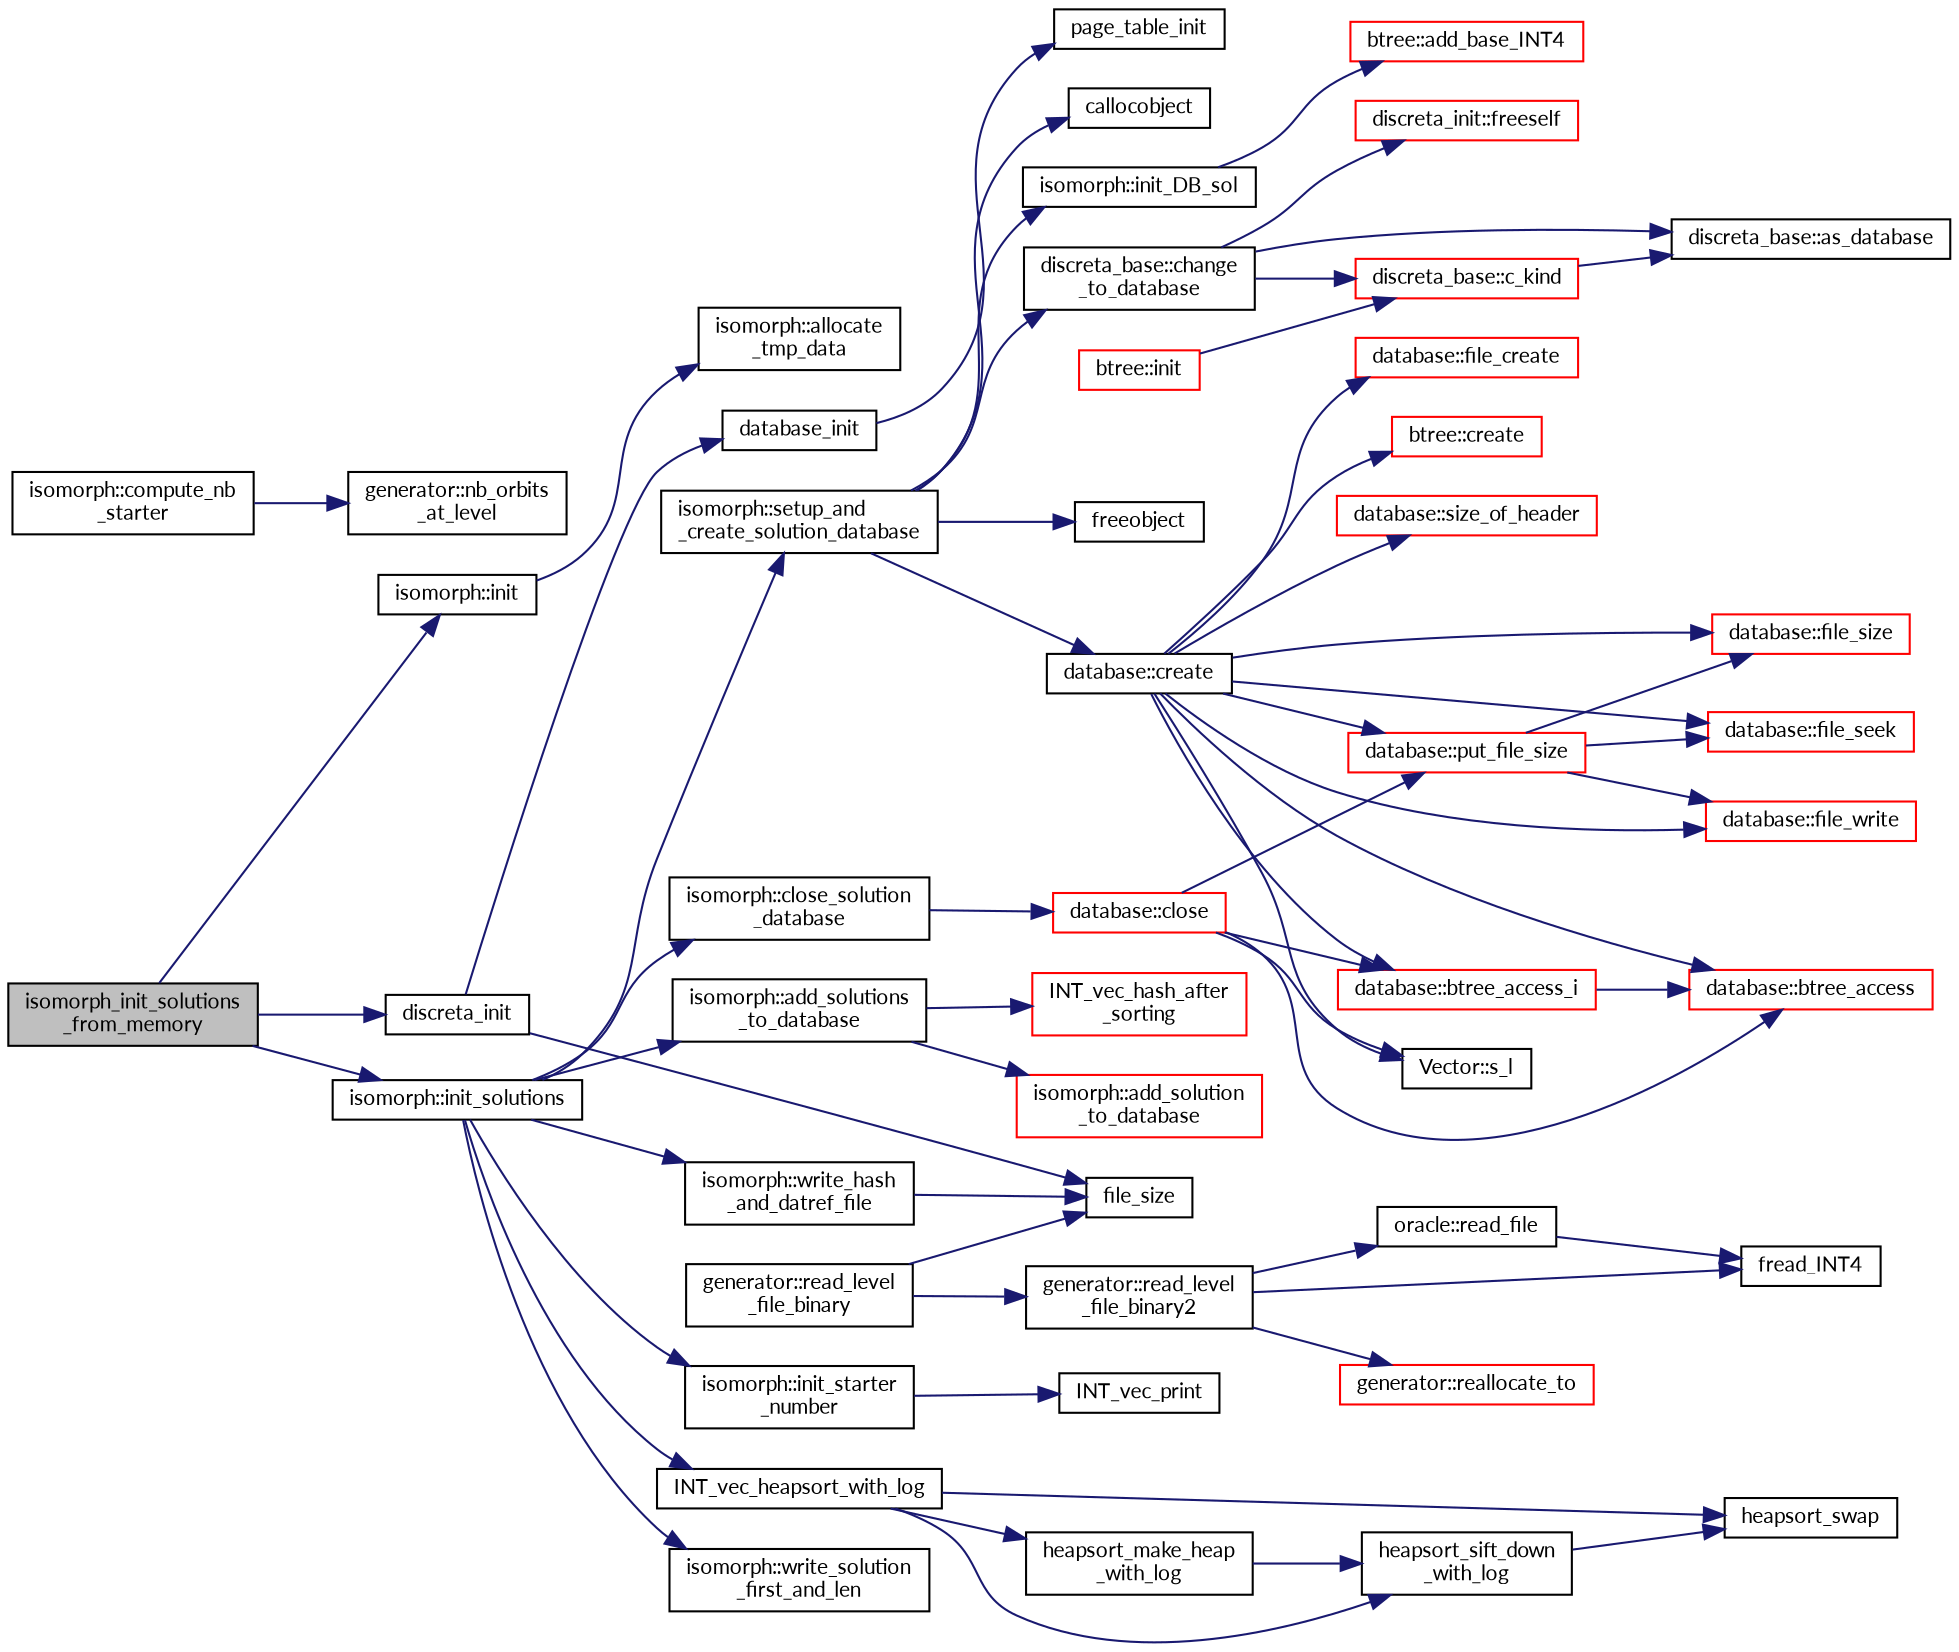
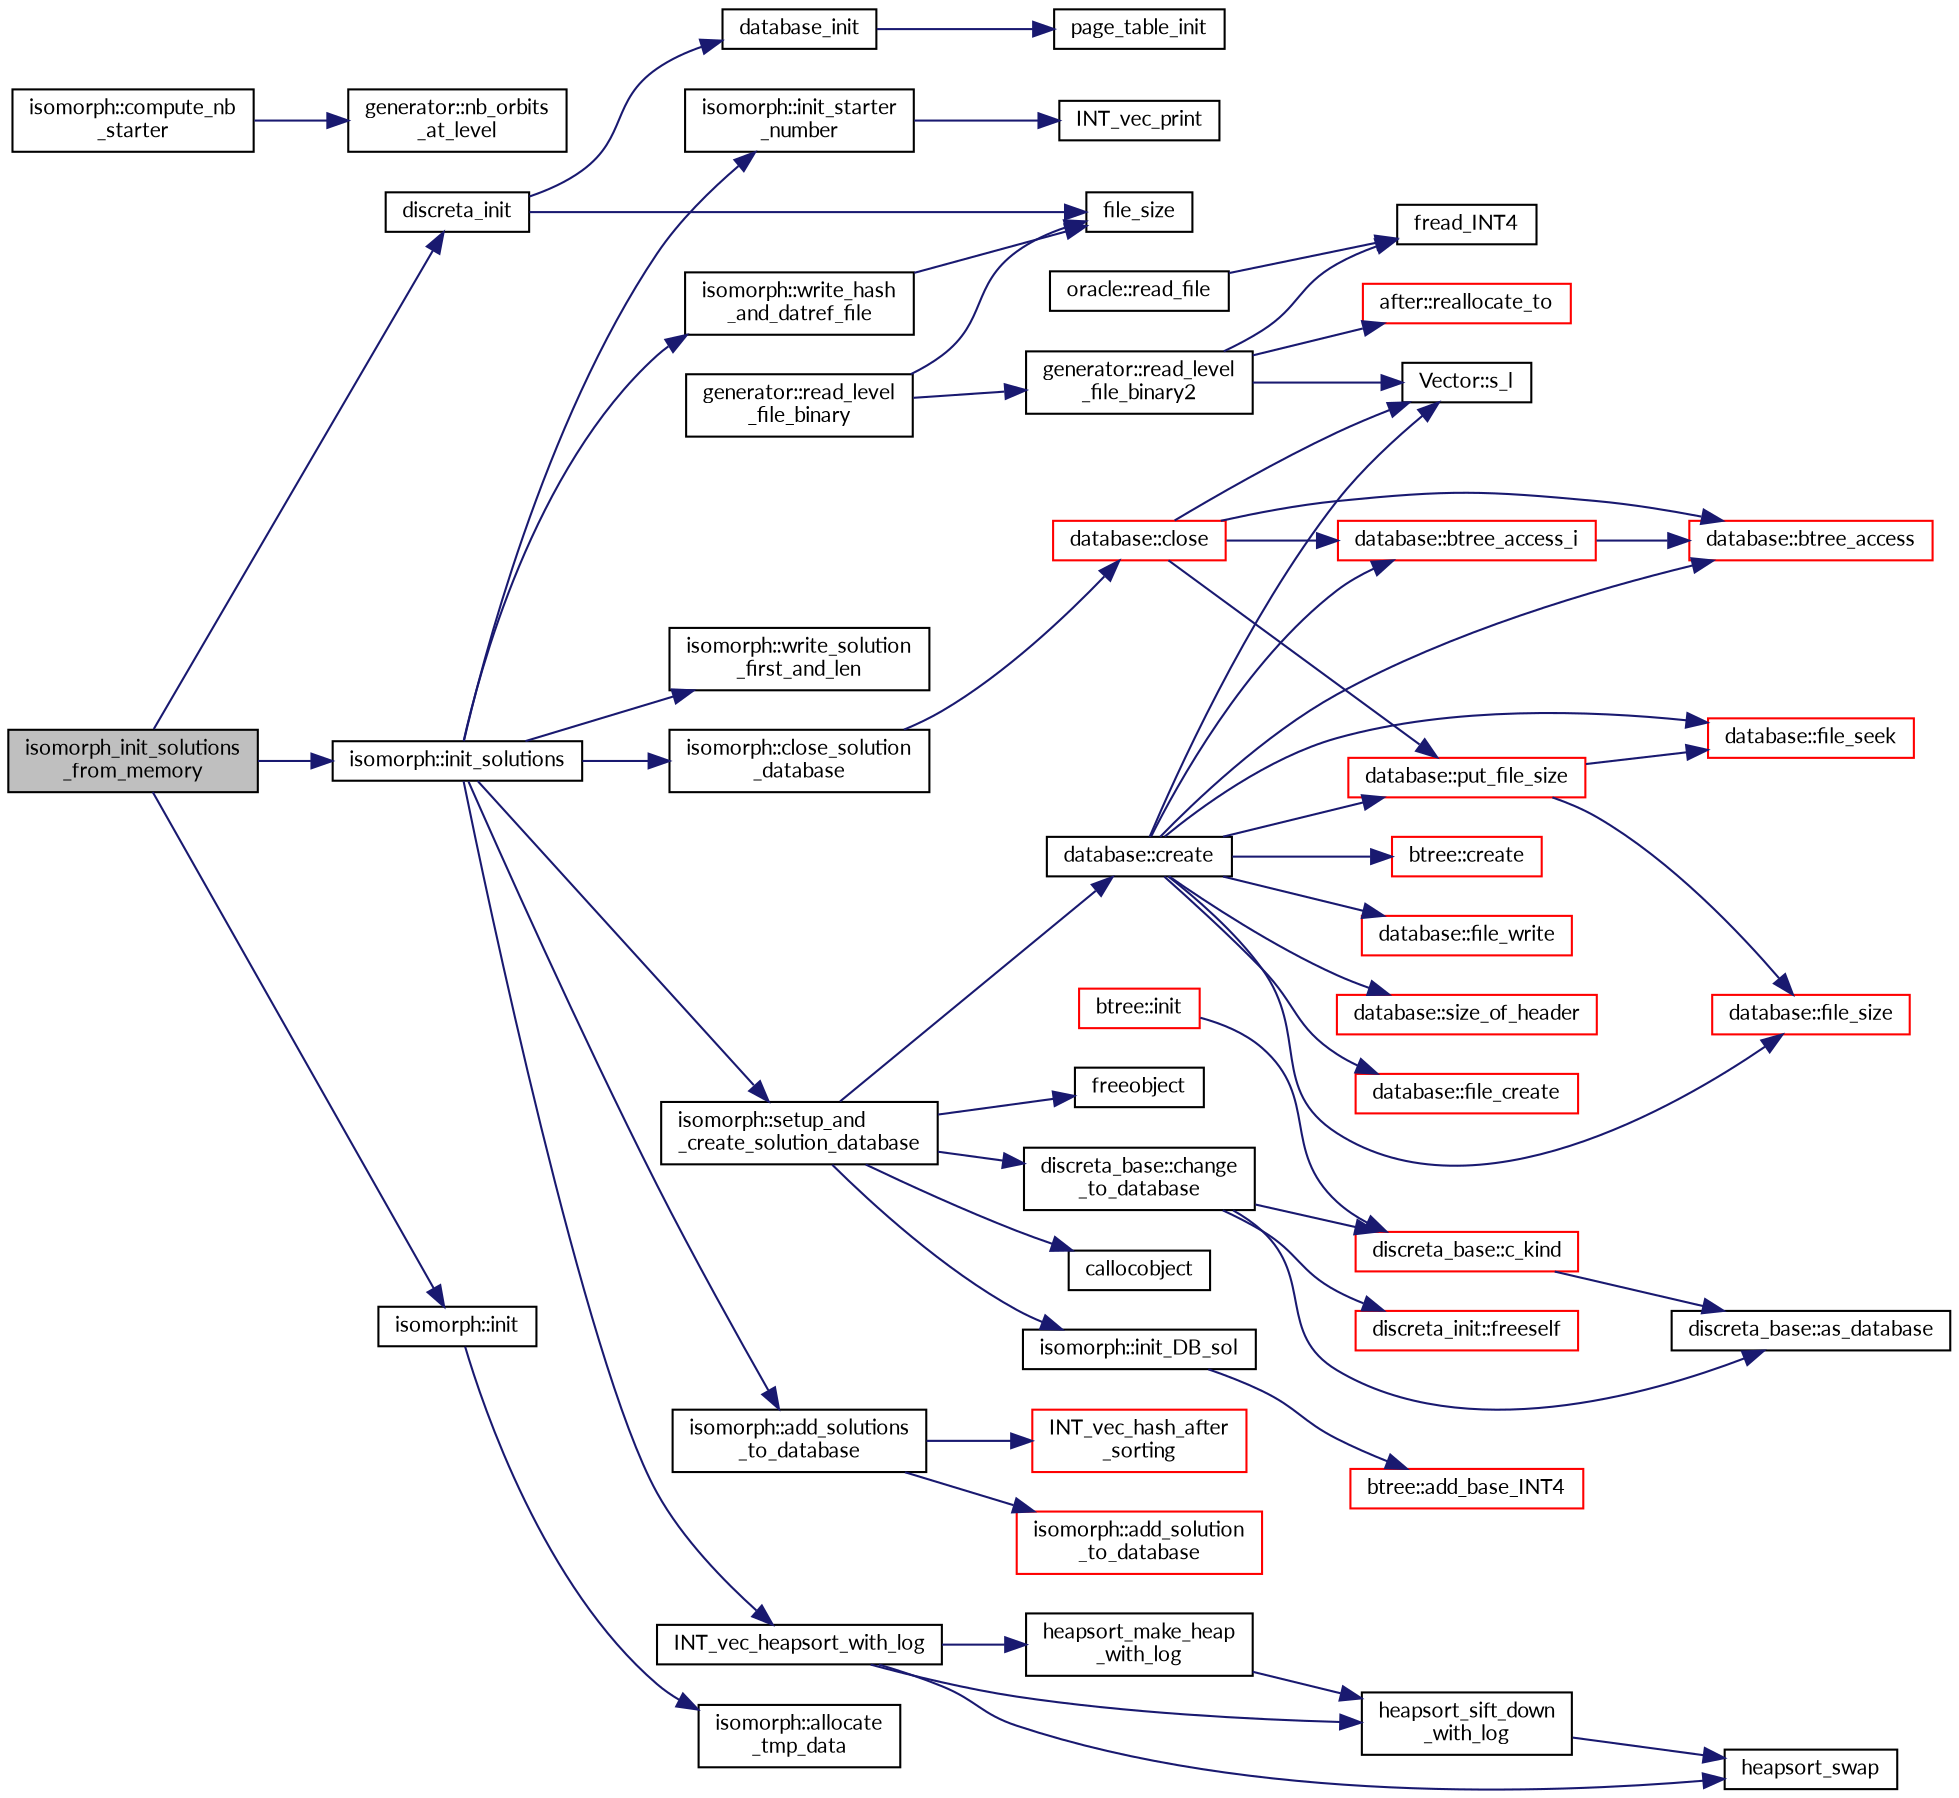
(1629, 785) -> none
(1304, 1262) -> (1317, 383)
(1467, 1385) -> (1467, 304)
